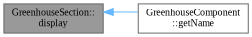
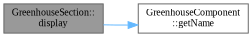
(126, 12) -> (116, 25)
